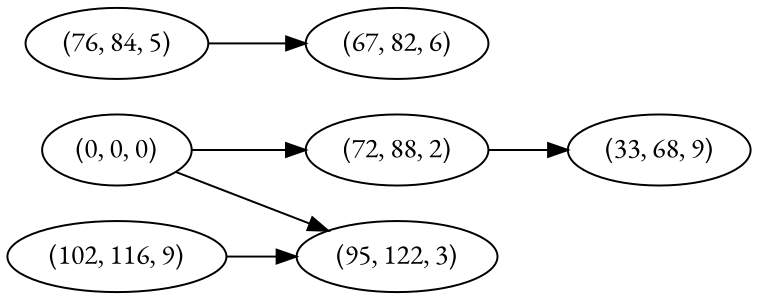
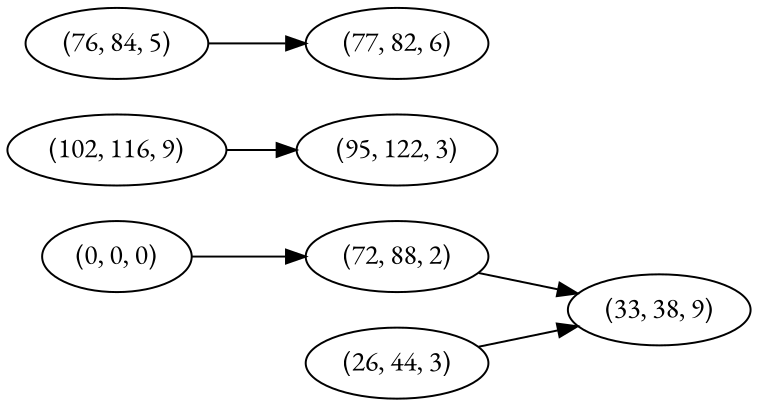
(397, 43) -> (397, 43)
(659, 150) -> (659, 310)
(243, 198) -> none
none -> (397, 363)
